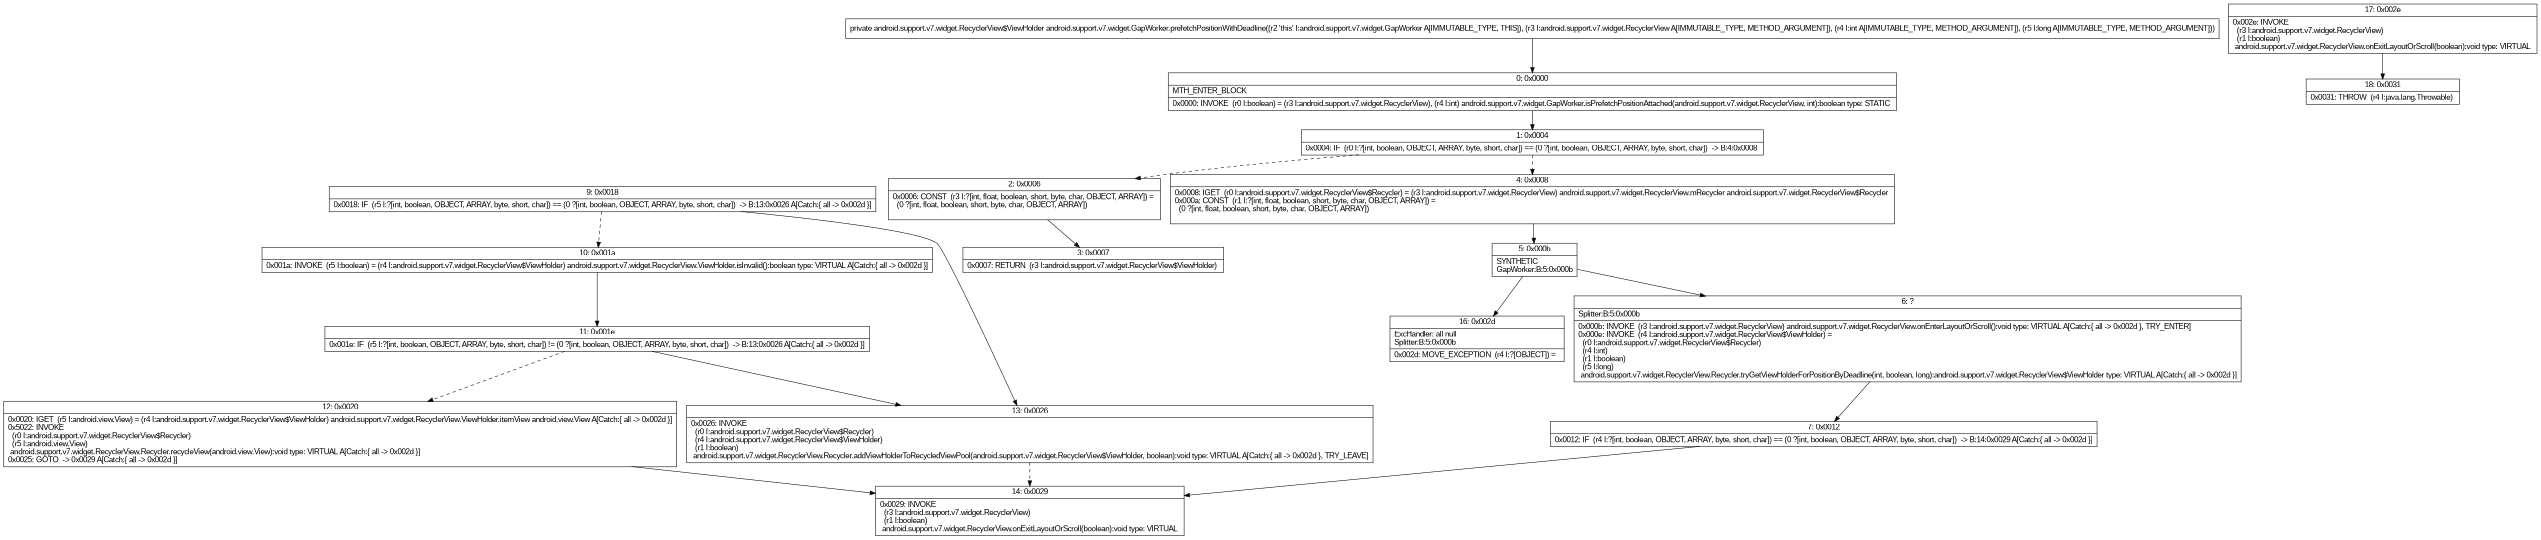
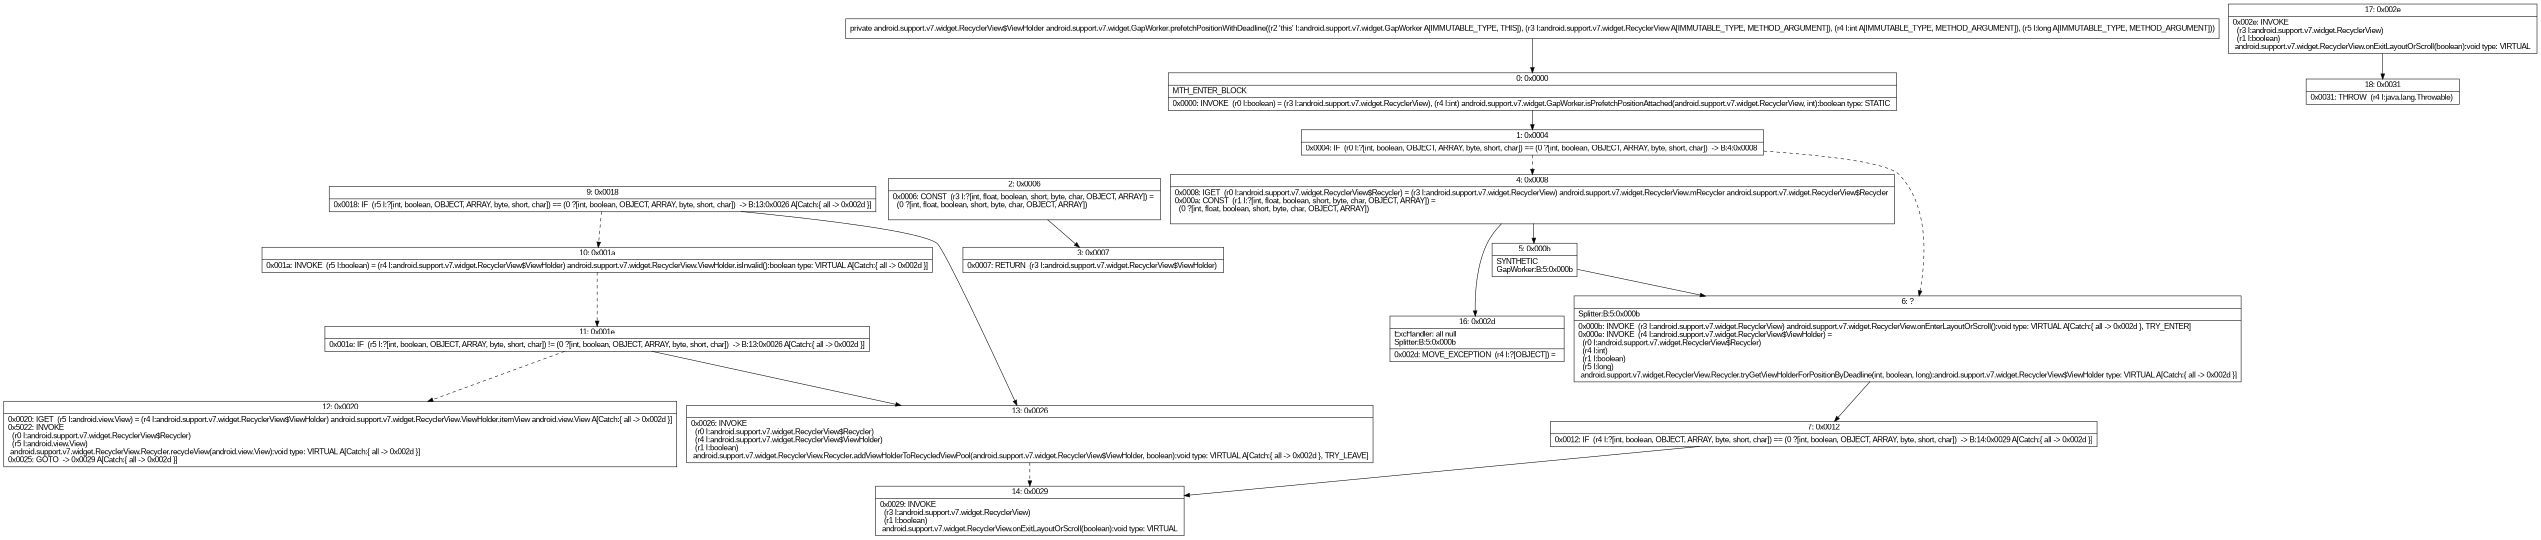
(1250, 165) -> (1892, 170)
(1510, 294) -> (1480, 264)
(597, 297) -> (597, 297)
(751, 480) -> none
